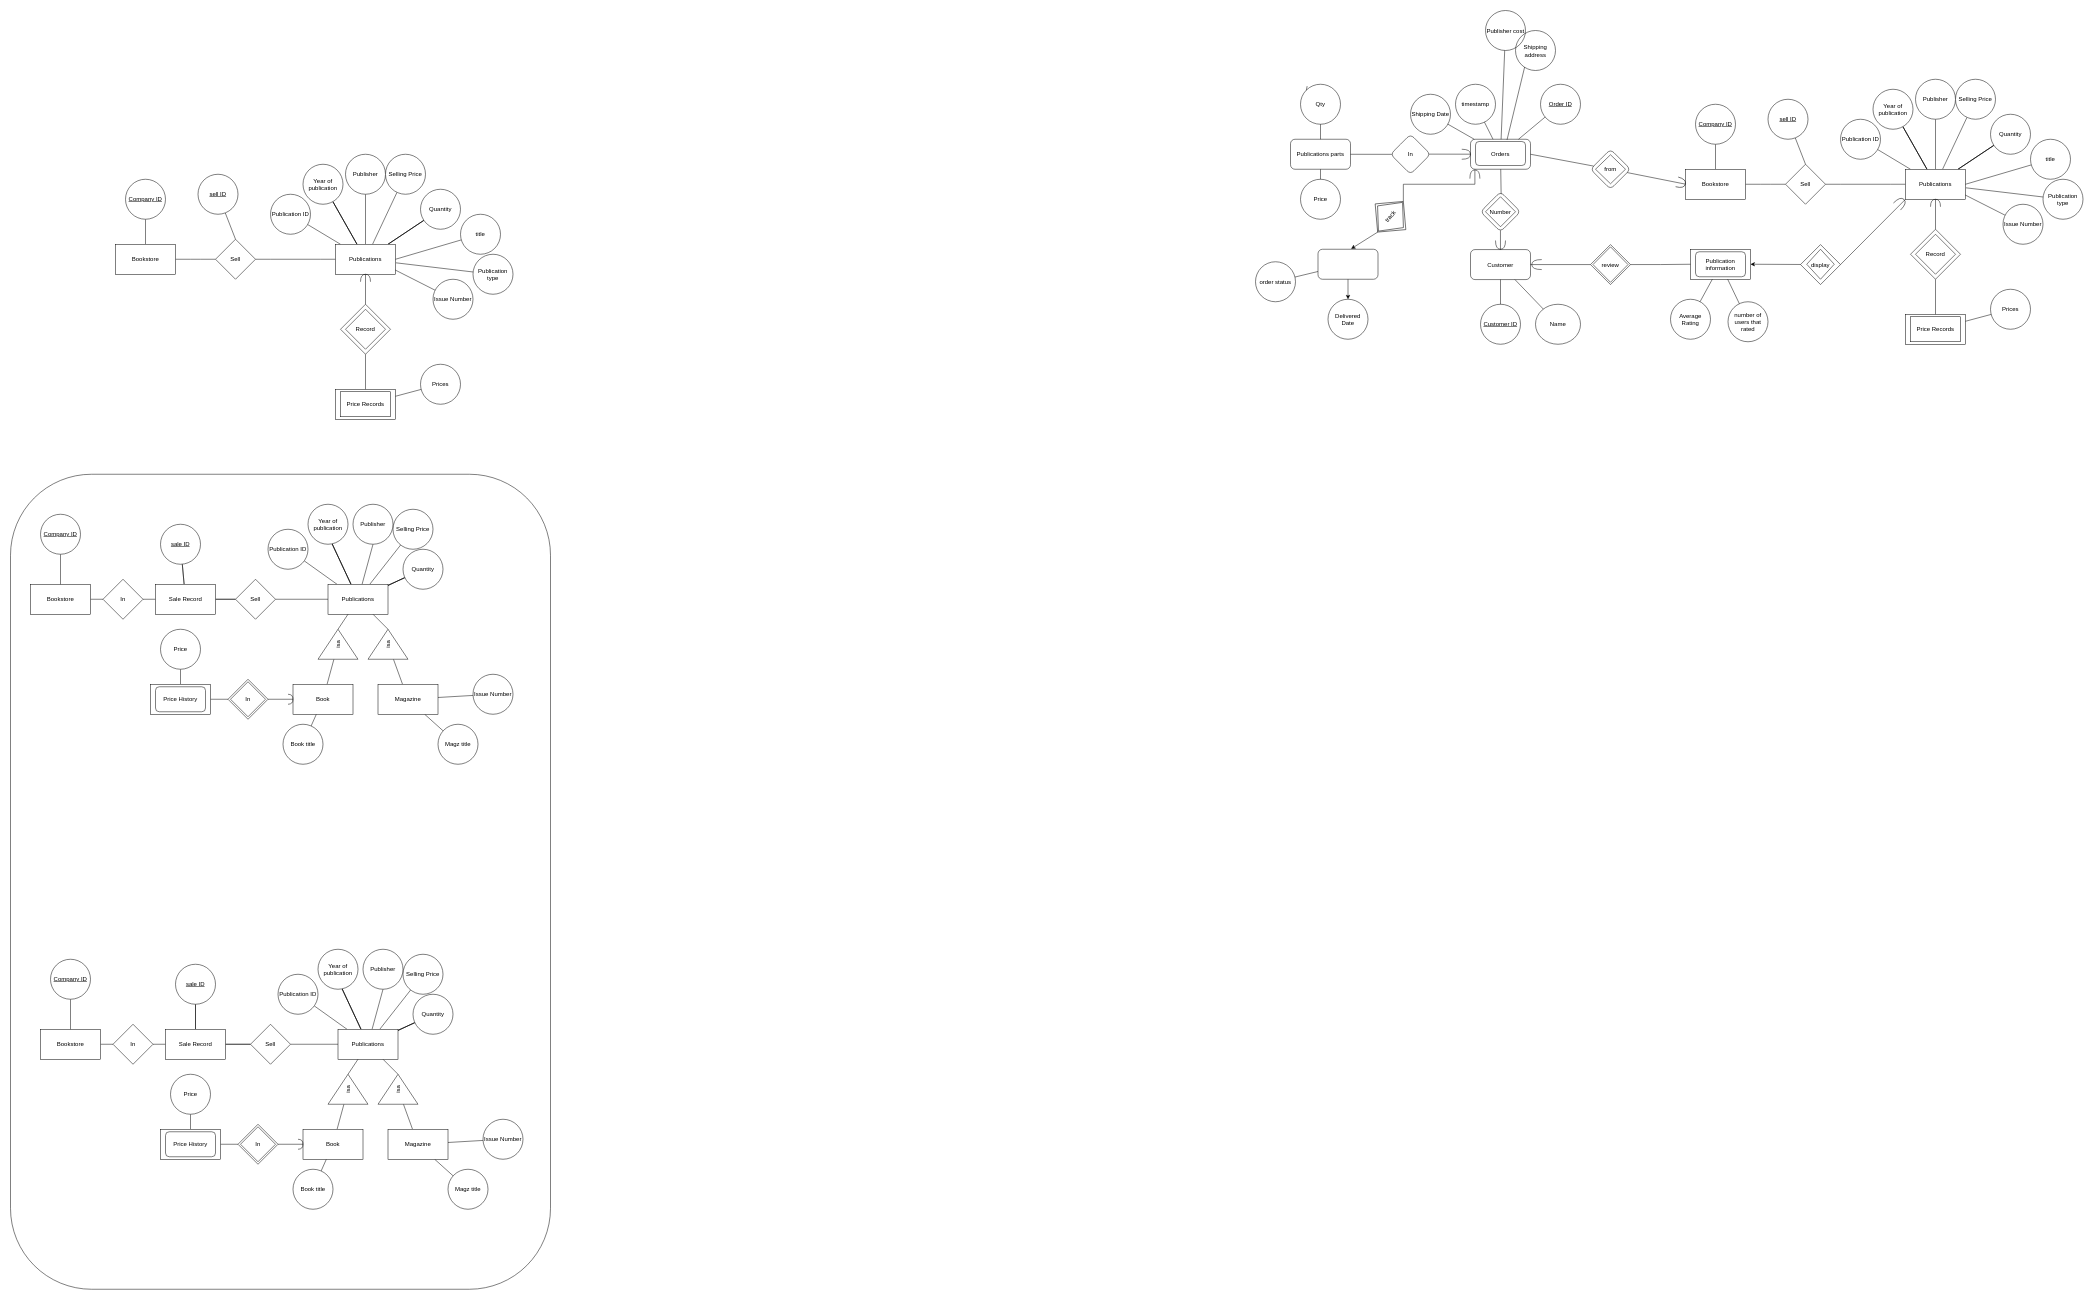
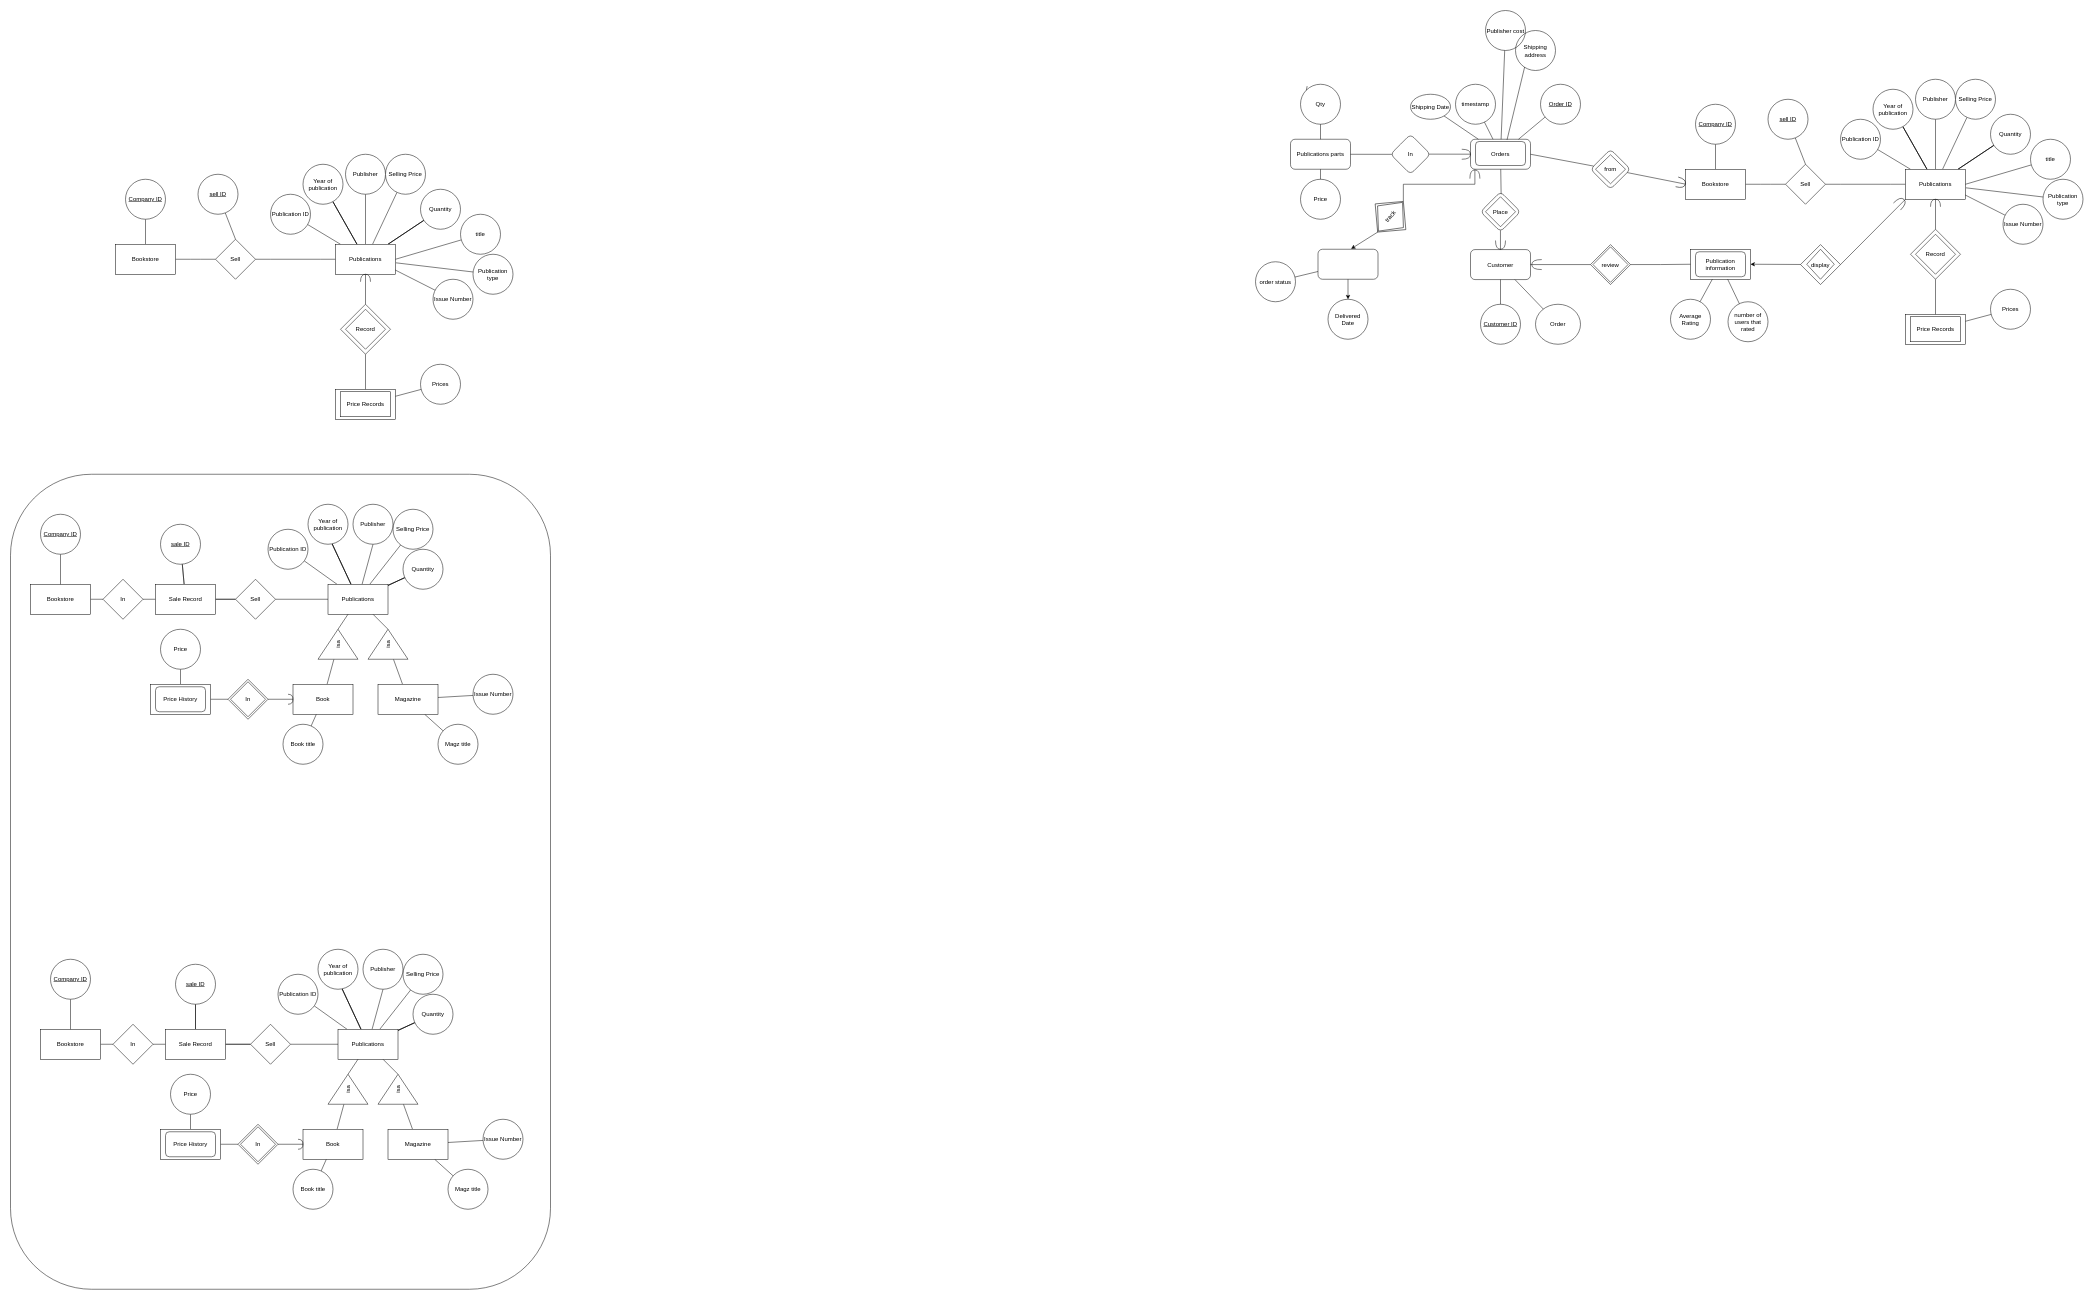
(1430, 114) -> (1430, 107)
(1500, 212) -> (1500, 212)
(1558, 324) -> (1558, 324)
